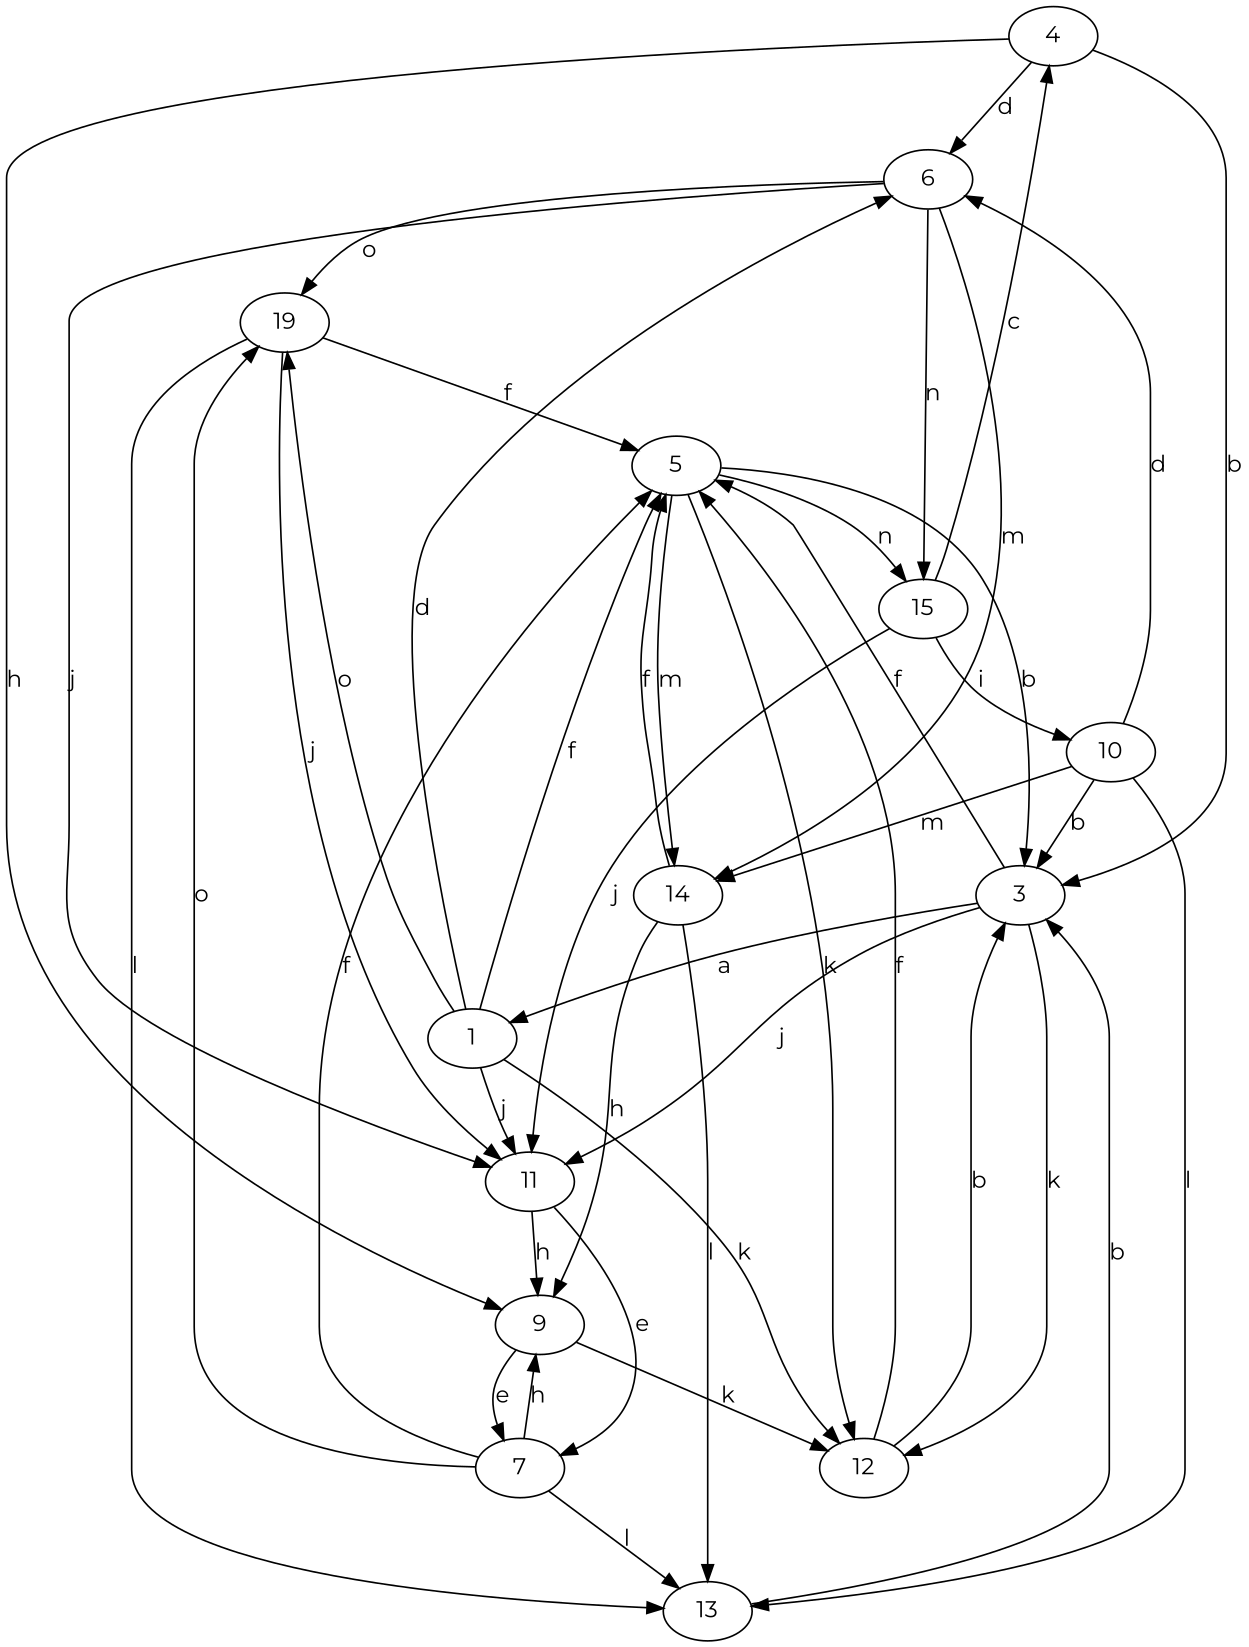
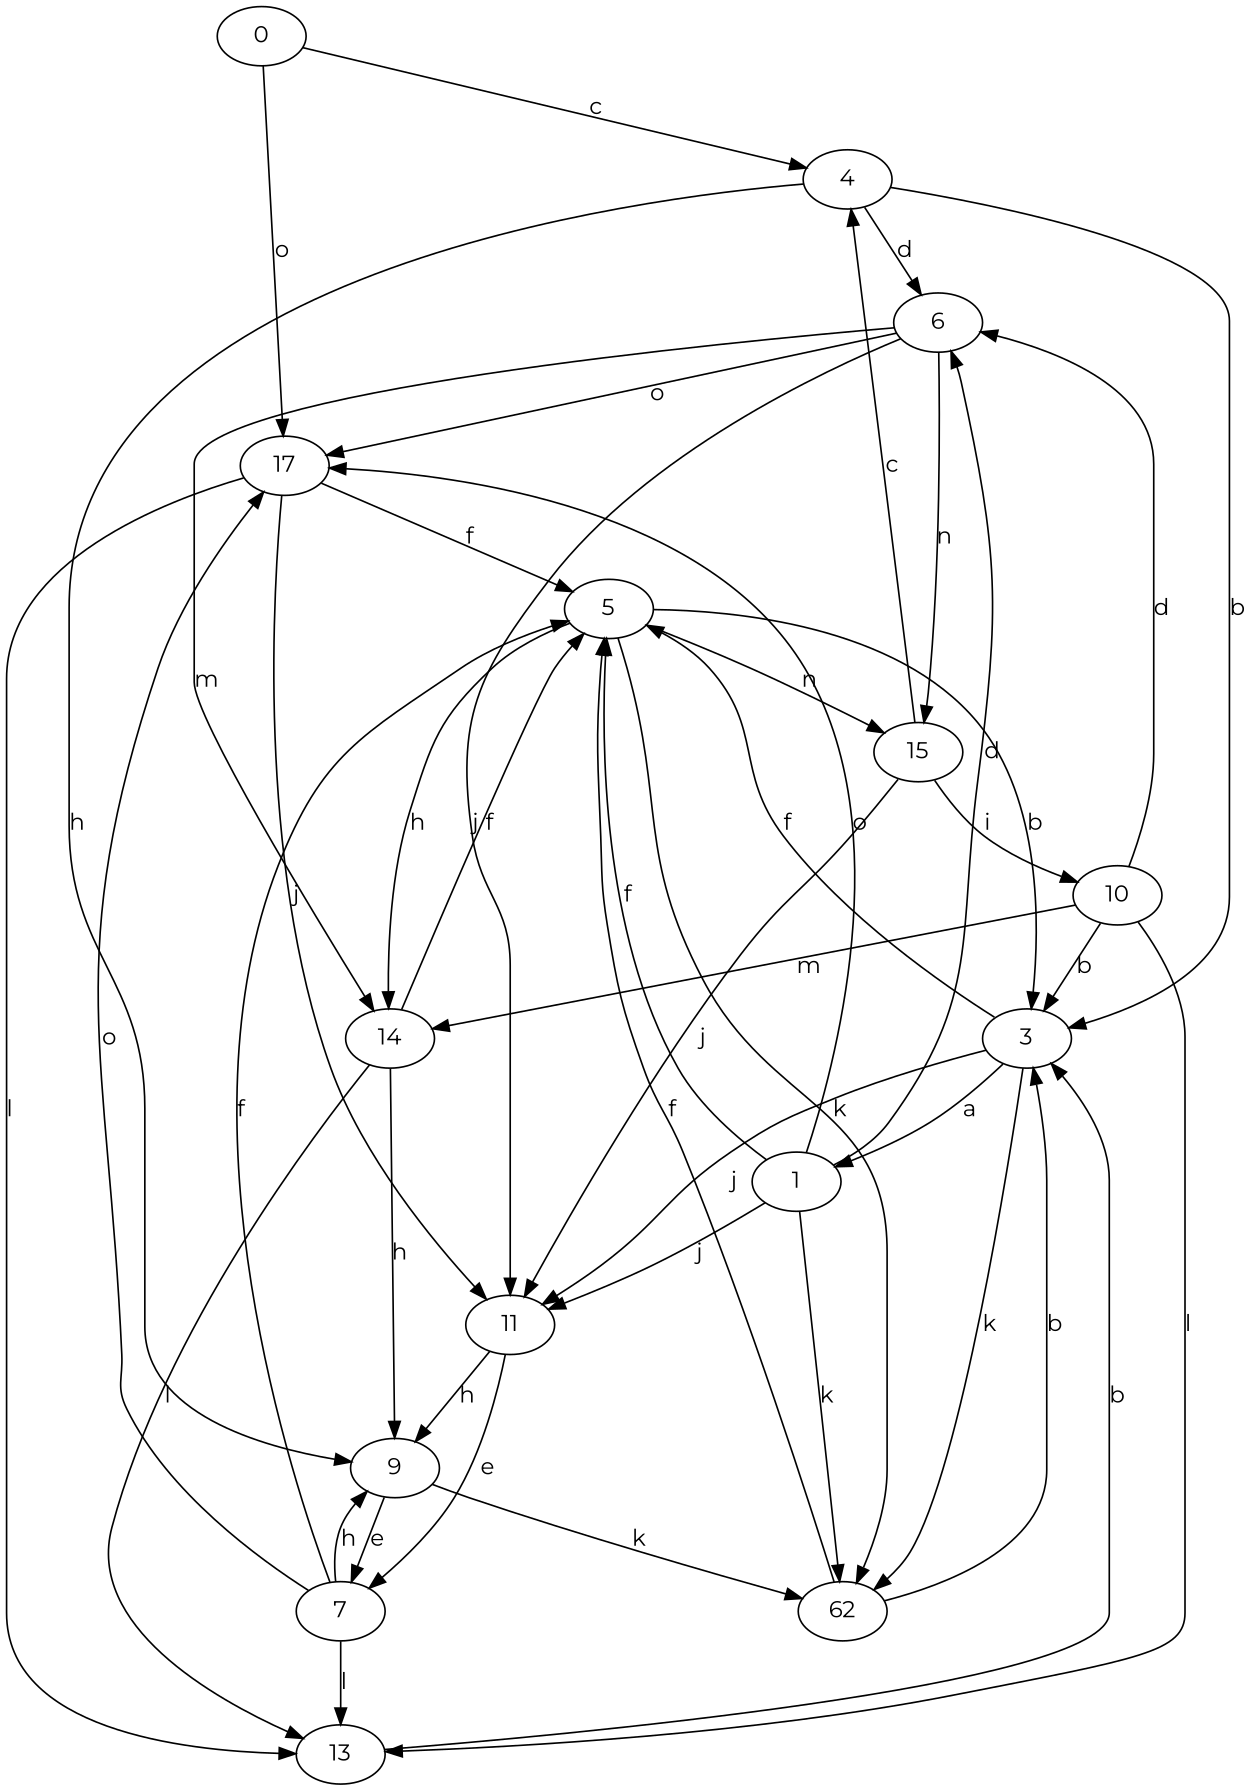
none -> (262, 36)
(285, 323) -> (285, 466)
(672, 681) -> (418, 824)
(864, 1468) -> (843, 1611)
